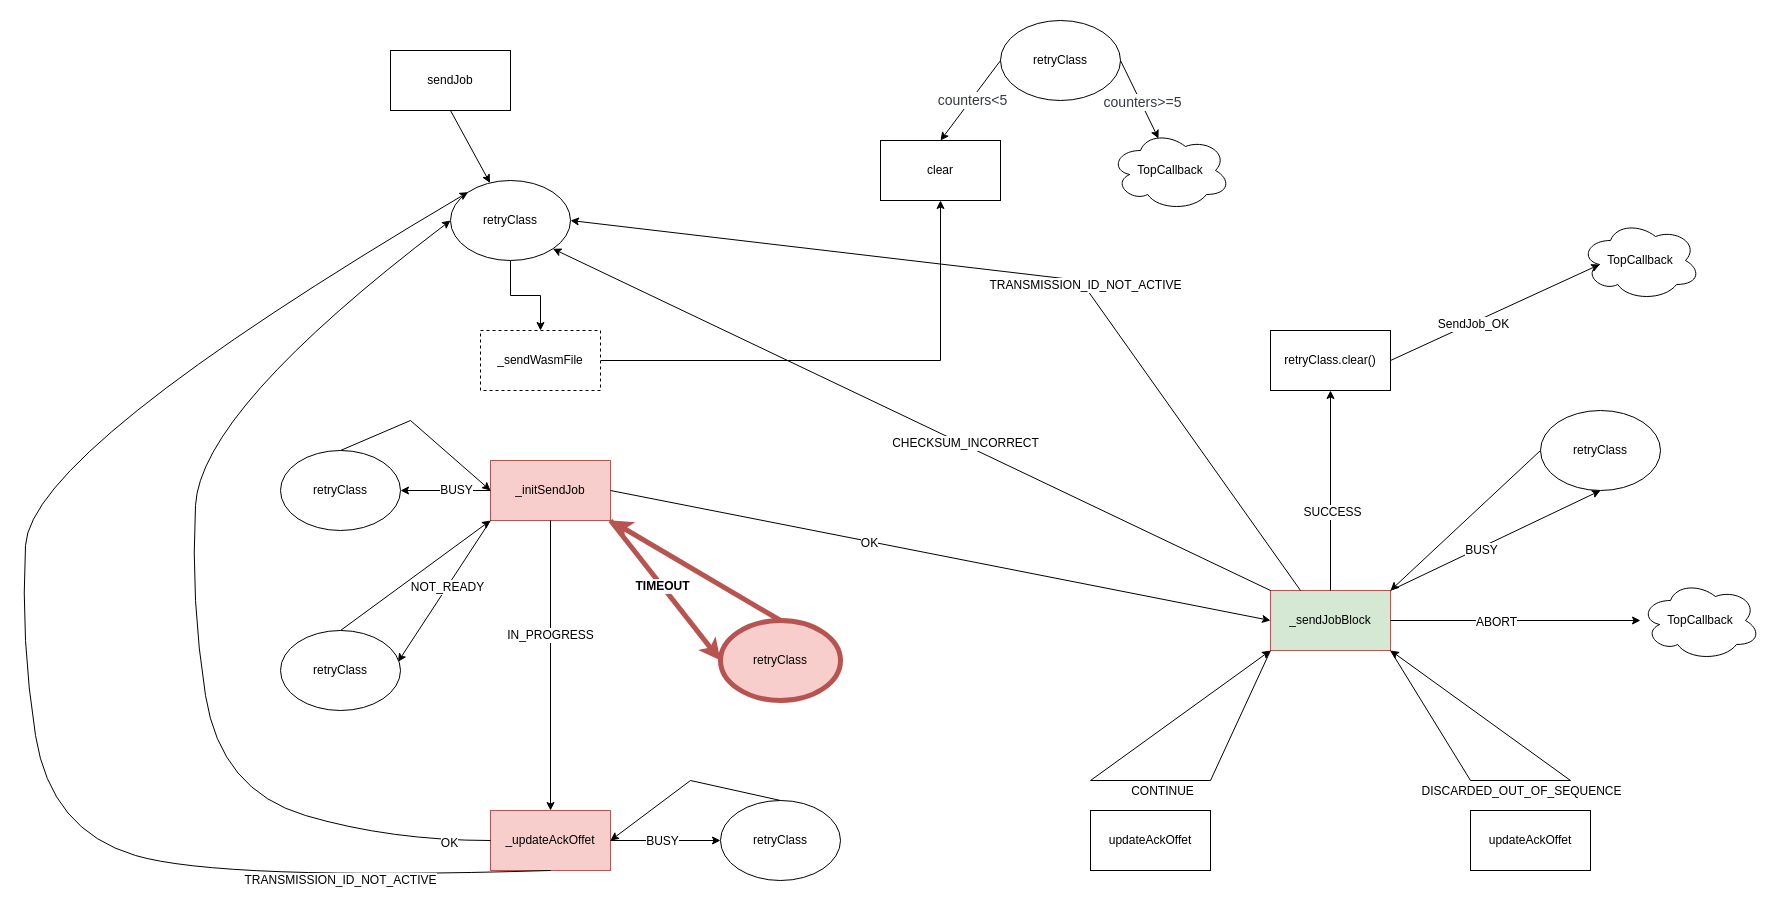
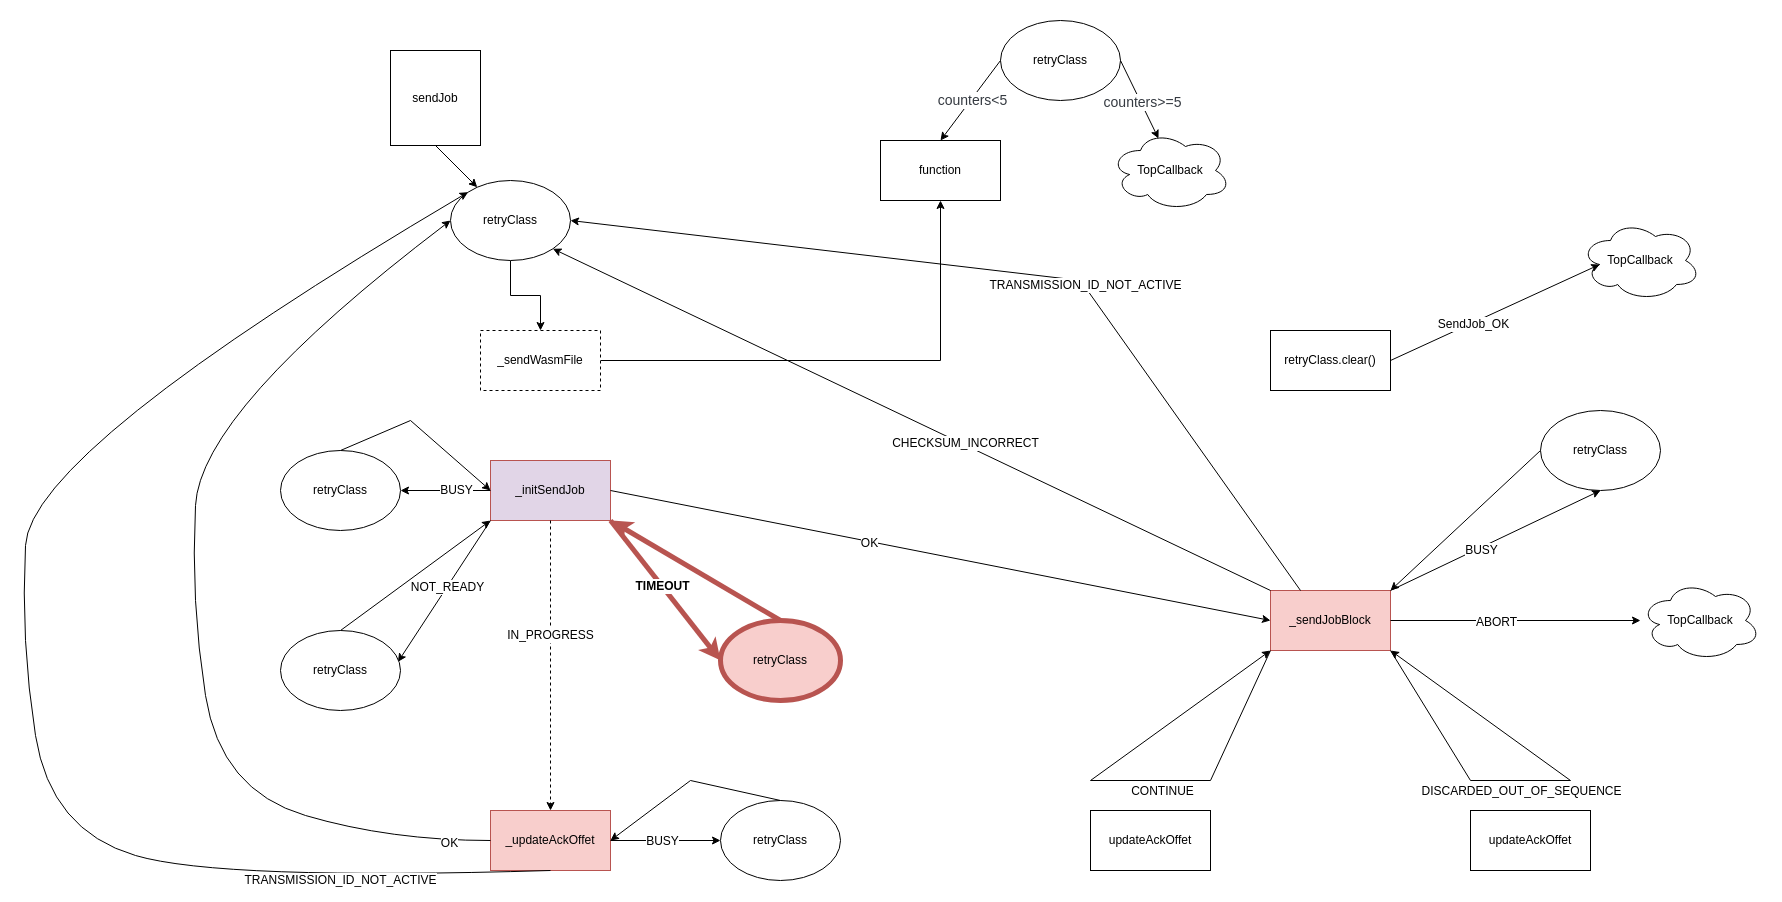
(451, 81) -> (436, 98)
(941, 171) -> (941, 171)
(551, 491) -> (551, 491)
(1331, 494) -> none
(1331, 621) -> (1331, 621)
(551, 722) -> (551, 722)
